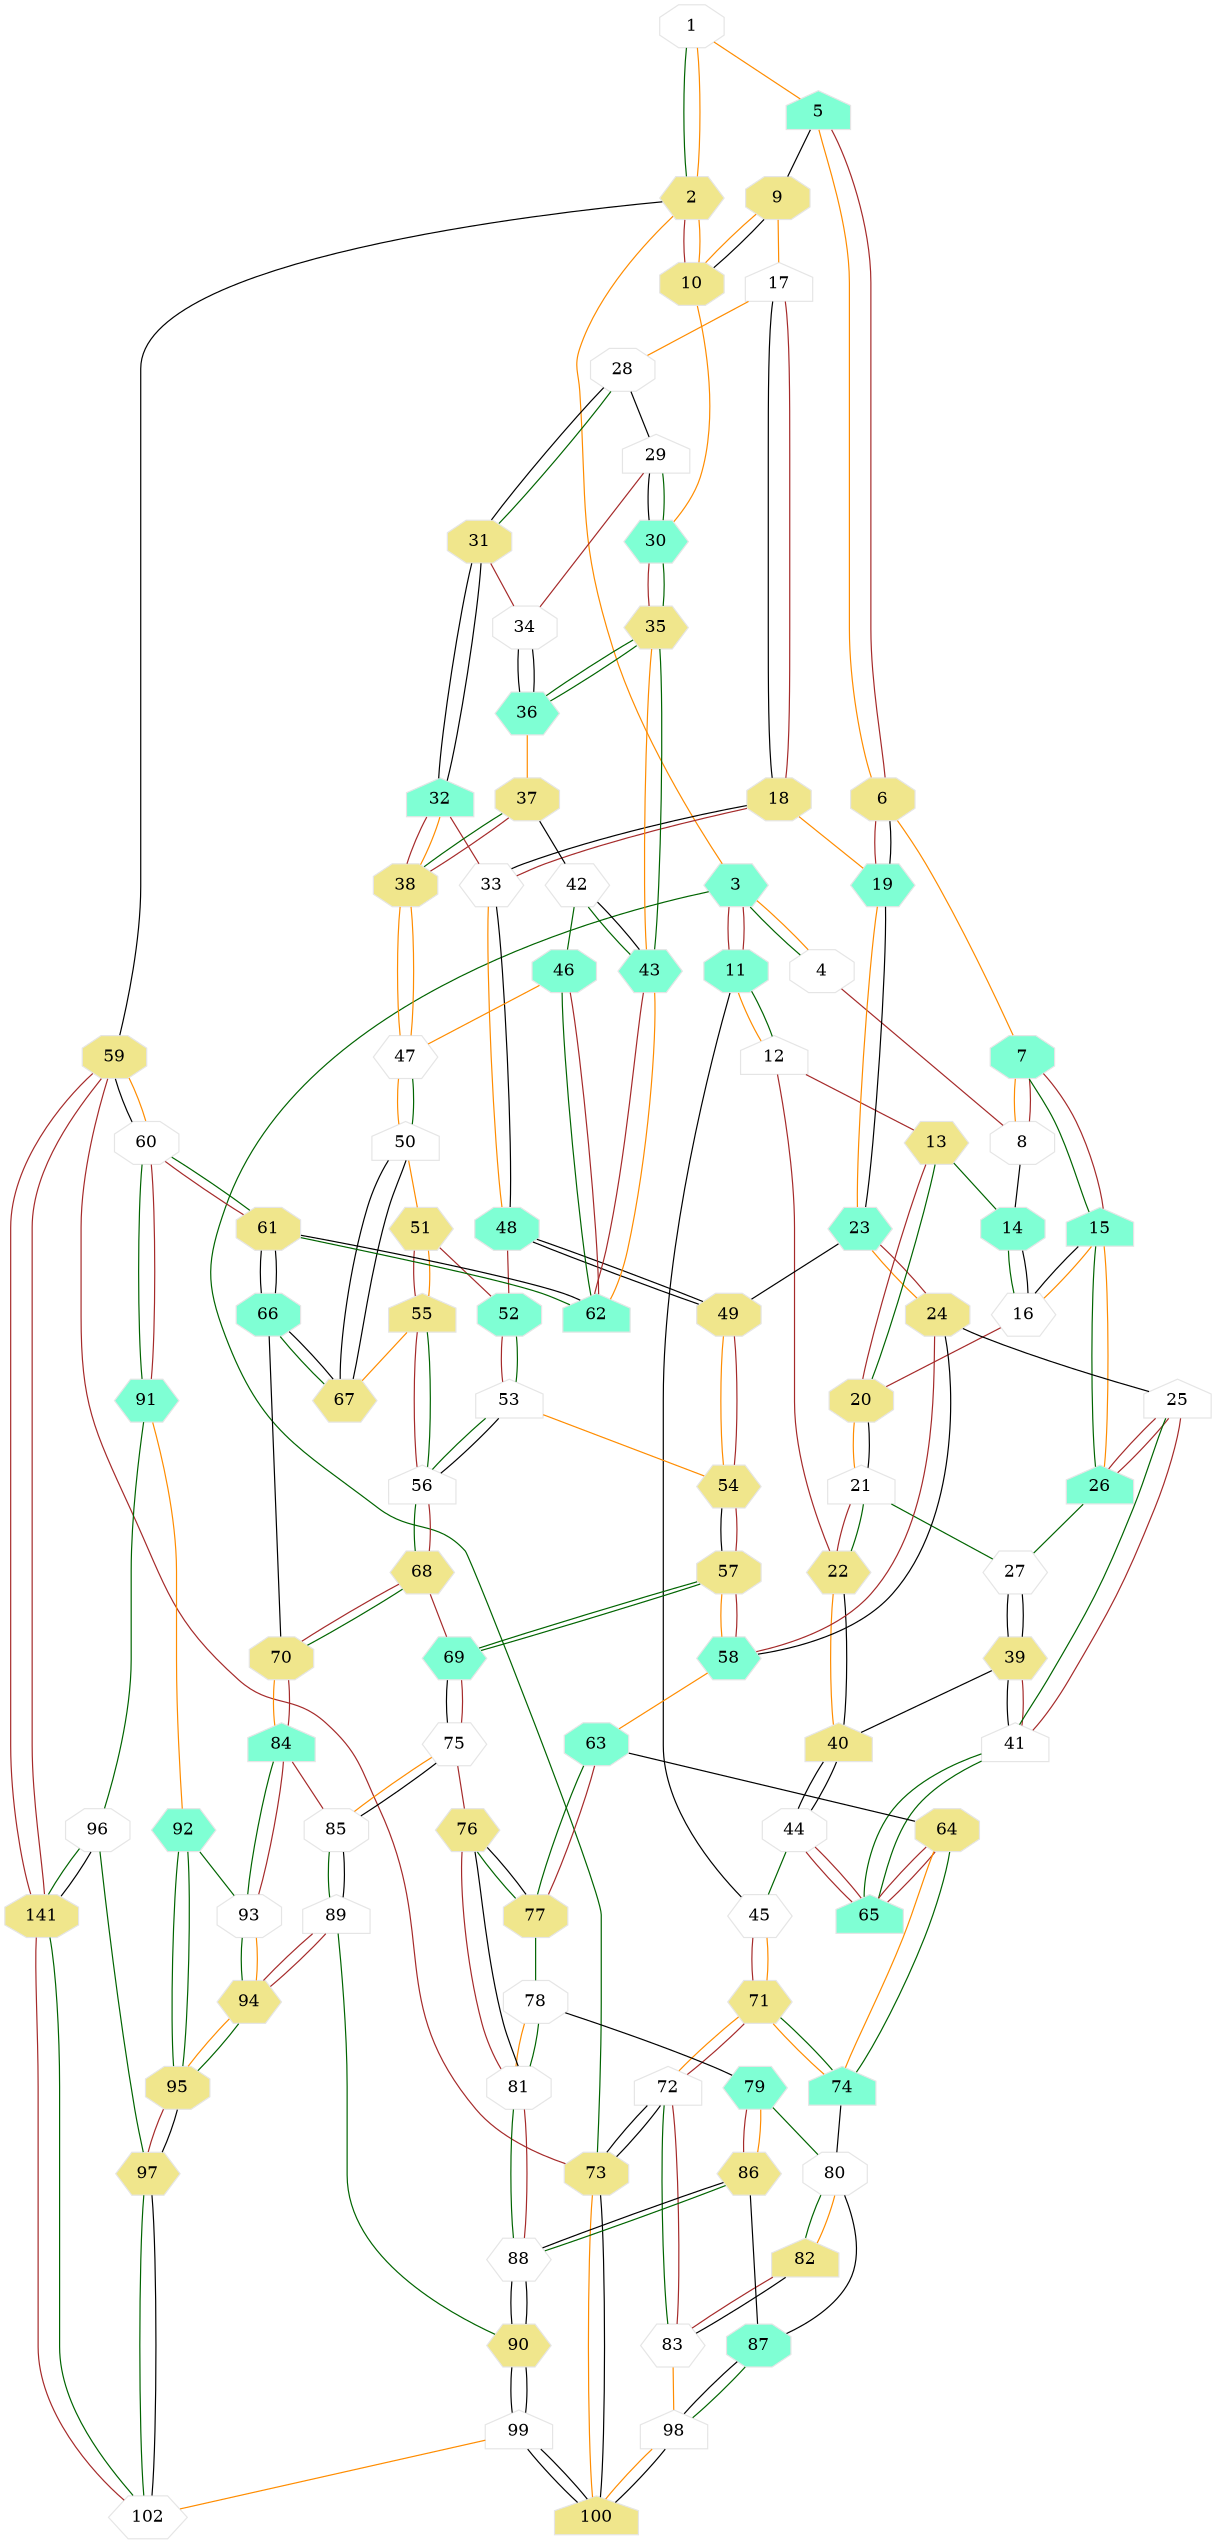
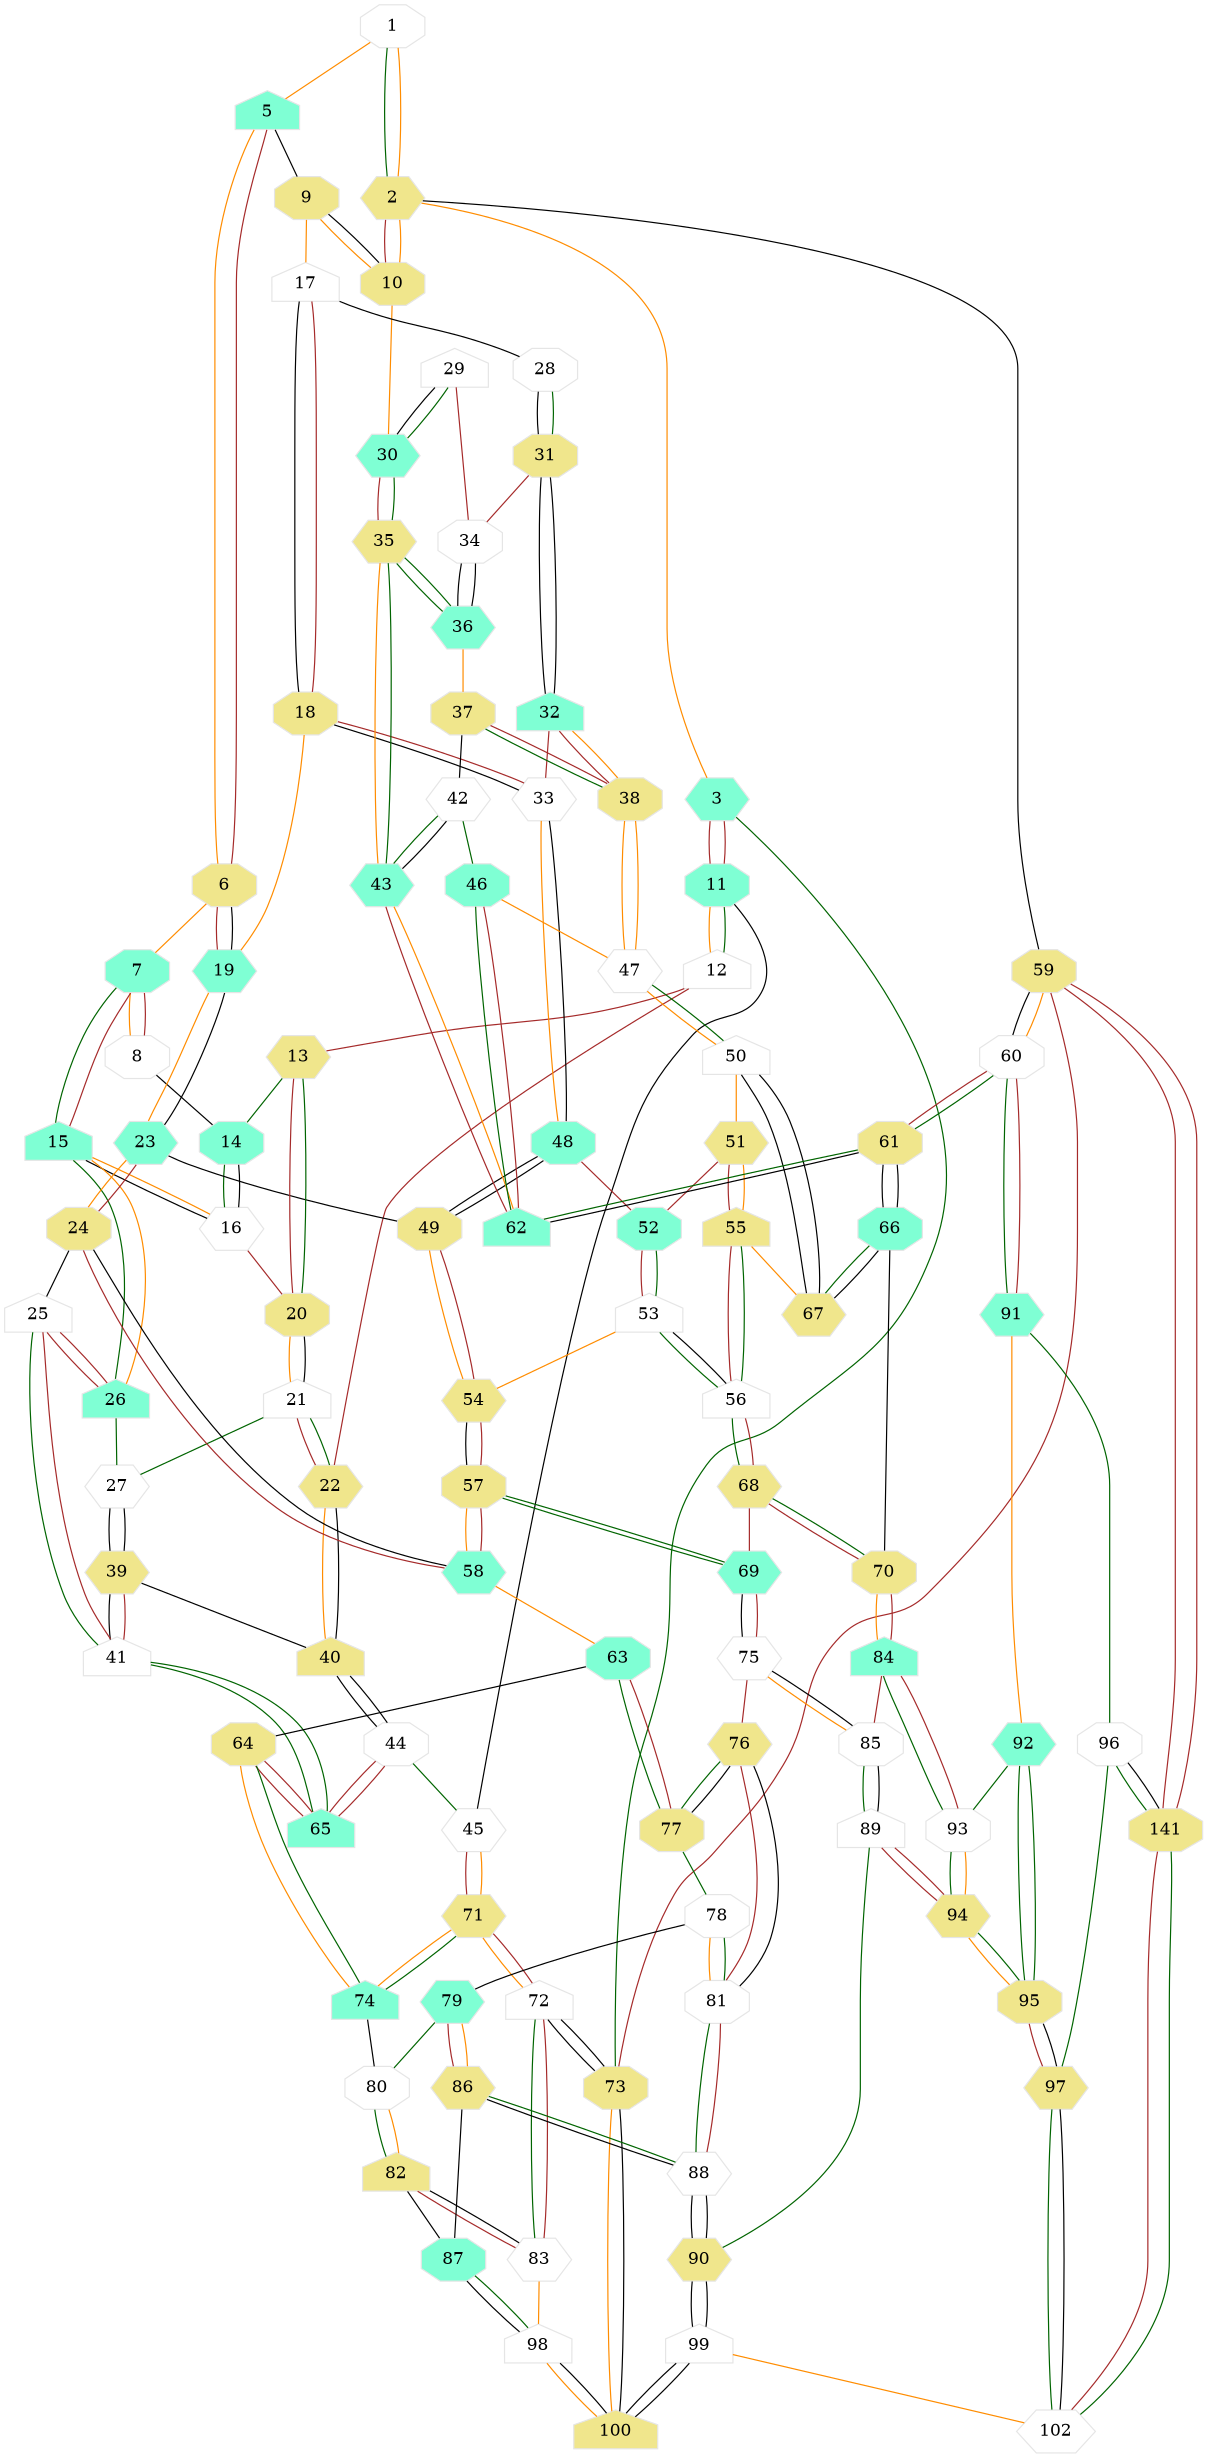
(693, 331) -> (430, 328)
(640, 414) -> none
(822, 971) -> none
(850, 2279) -> (424, 2215)
